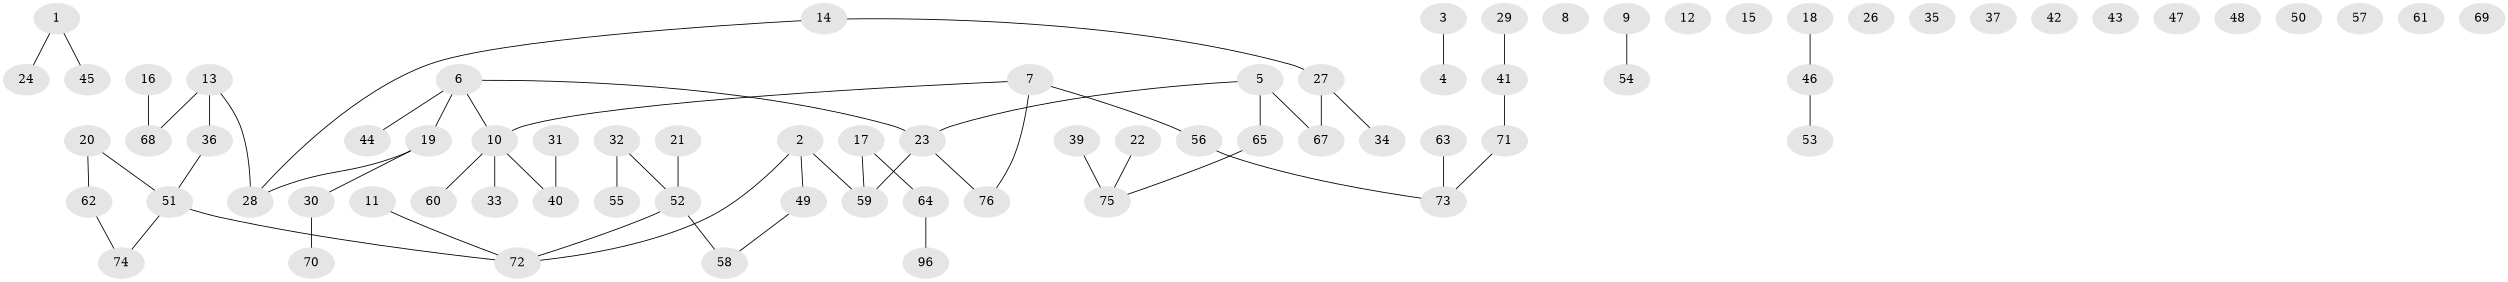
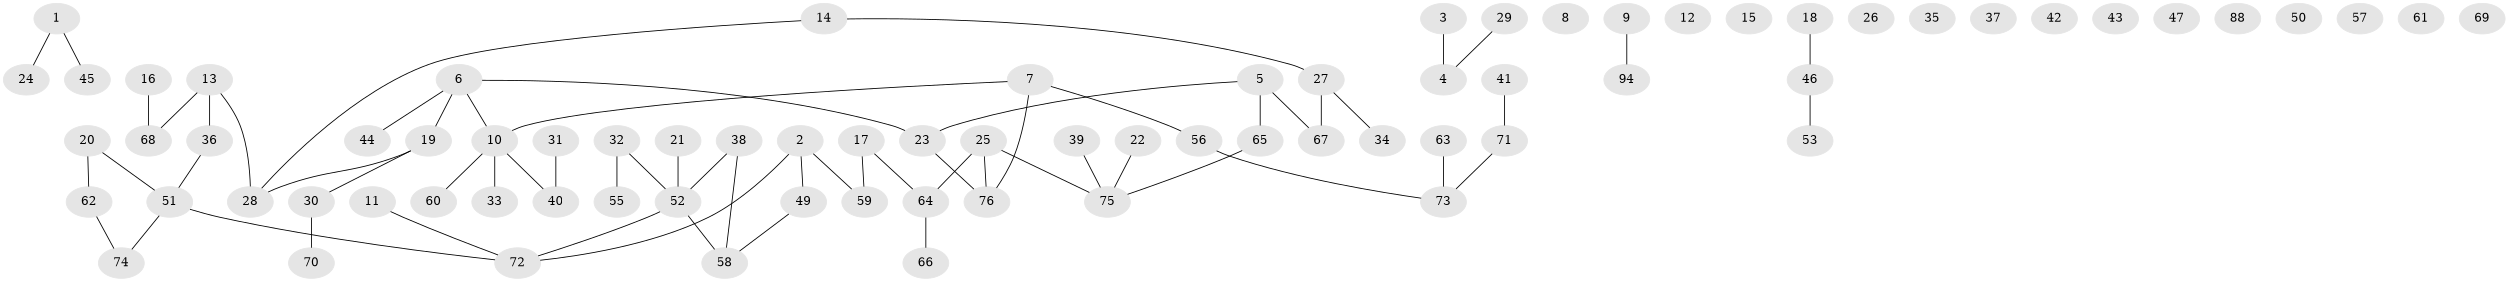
(2238, 19) -> (2238, 19)
(1505, 49) -> (1474, 49)
(1627, 80) -> (1627, 80)
none -> (739, 141)
none -> (984, 141)
(898, 167) -> none
(926, 263) -> (926, 263)
